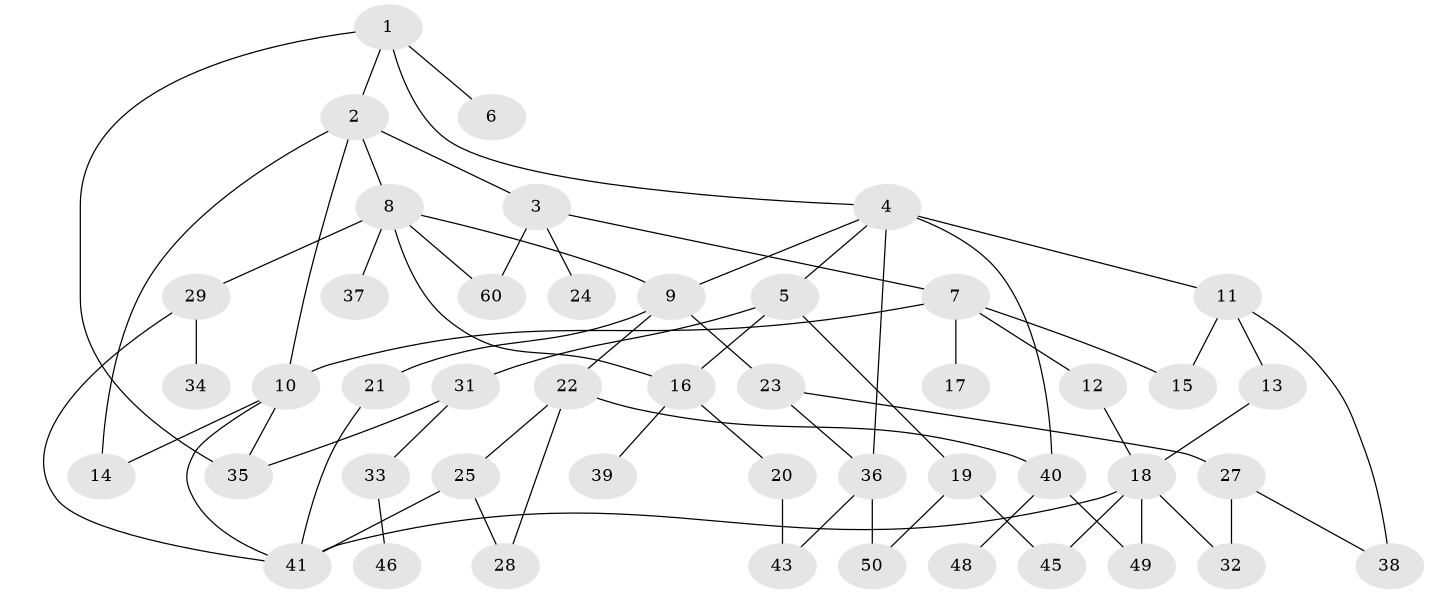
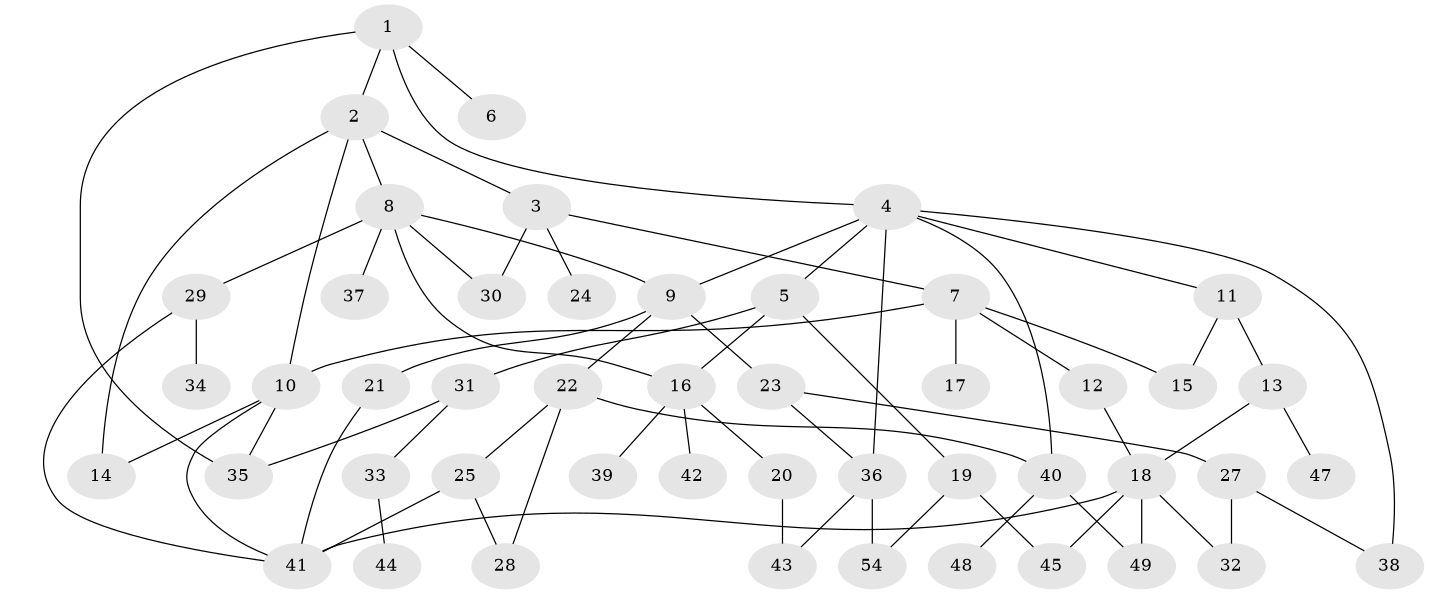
(492, 297) -> (492, 297)
(1349, 410) -> (1252, 266)
none -> (693, 476)
none -> (1321, 476)
(387, 566) -> (387, 566)
(872, 566) -> (872, 566)
